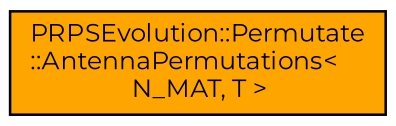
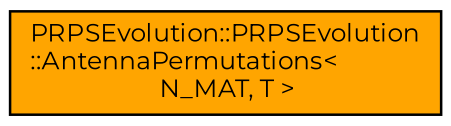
(198, 63) -> (226, 63)
